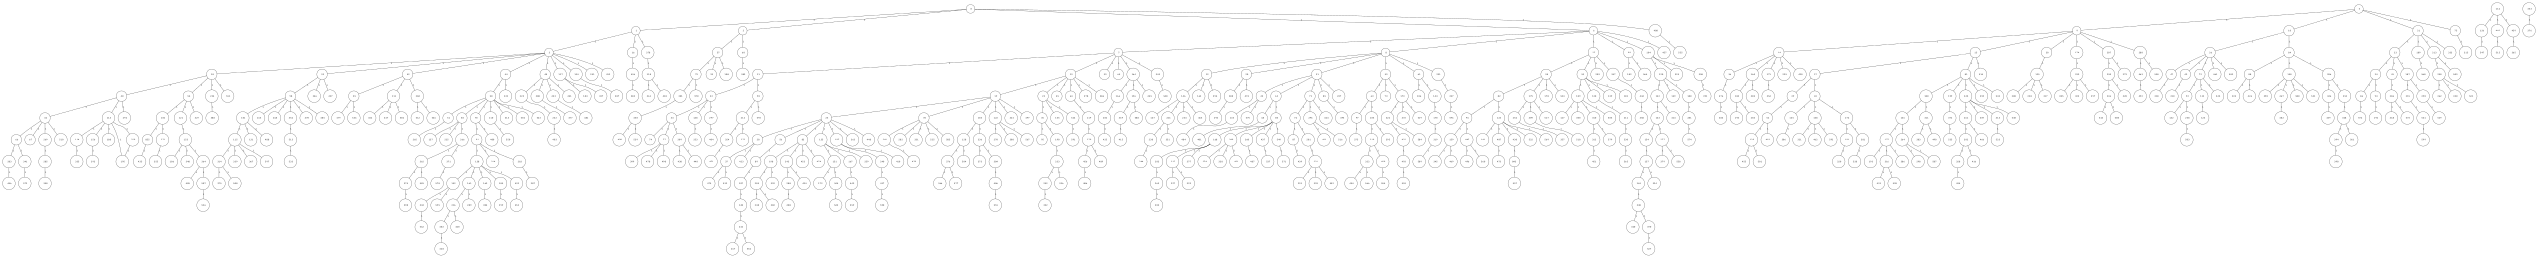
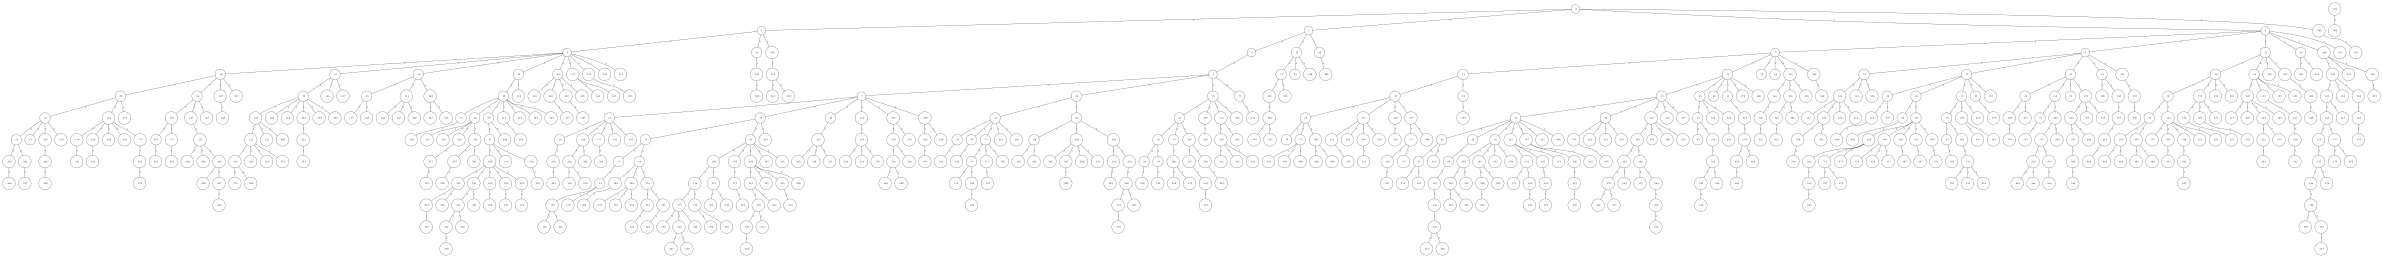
(2513, 42) -> (1355, 129)
none -> (1251, 53)
(1316, 63) -> (2048, 85)
(539, 105) -> none
(750, 107) -> (1411, 129)
(988, 107) -> (1644, 129)
none -> (1380, 107)
(948, 140) -> none
(995, 140) -> (1652, 140)
(127, 151) -> (140, 151)
(442, 152) -> (475, 128)
(1514, 162) -> (2184, 162)
